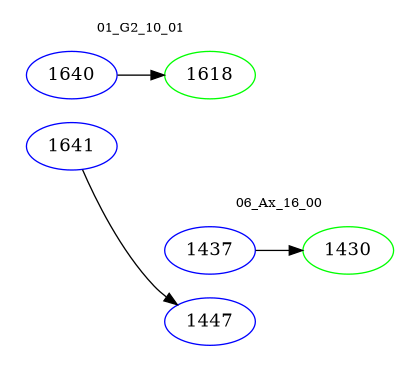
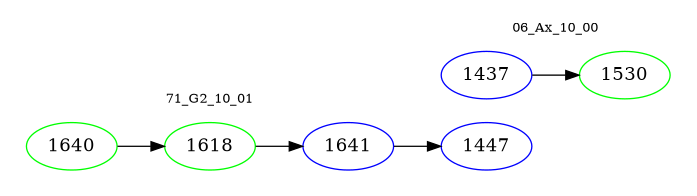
(141, 28) -> (210, 100)
(72, 75) -> (72, 146)
none -> (272, 146)
(279, 204) -> (556, 28)
(348, 250) -> (625, 75)
